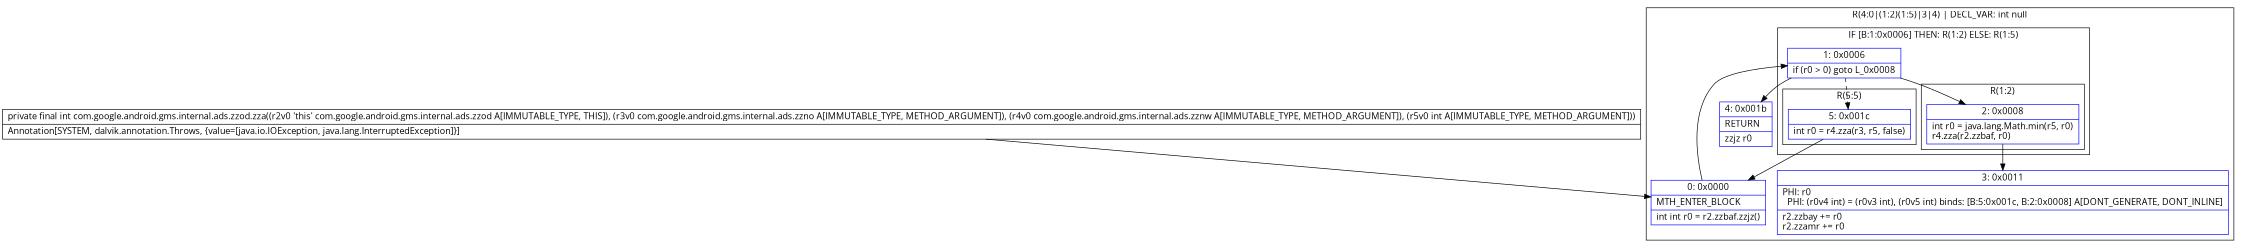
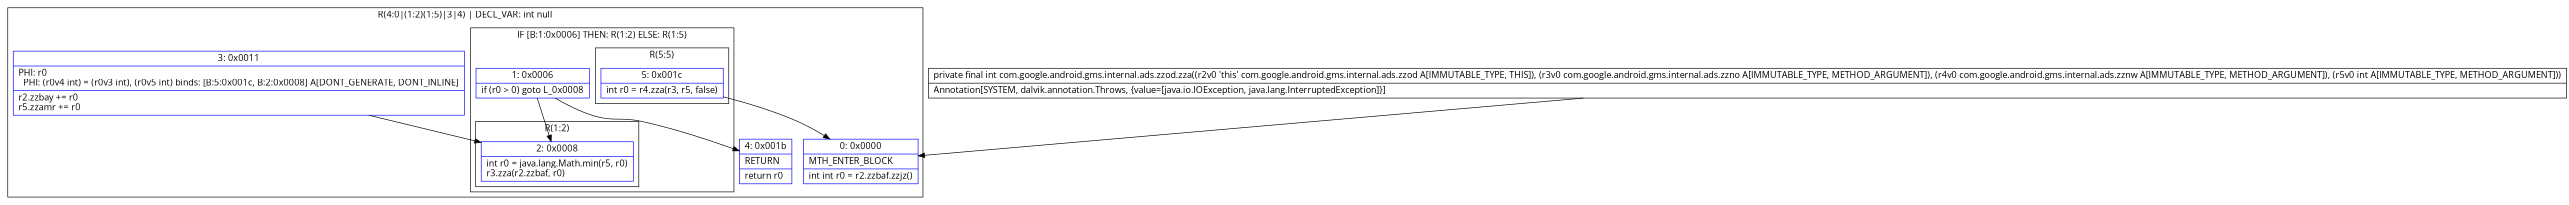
(1847, 93) -> none
(1706, 97) -> none
(1971, 136) -> (526, 173)
(1739, 139) -> (764, 176)
(2003, 159) -> (422, 128)
(1814, 227) -> (50, 107)
